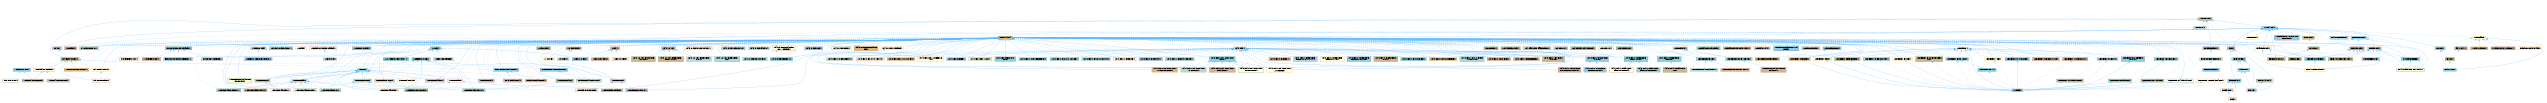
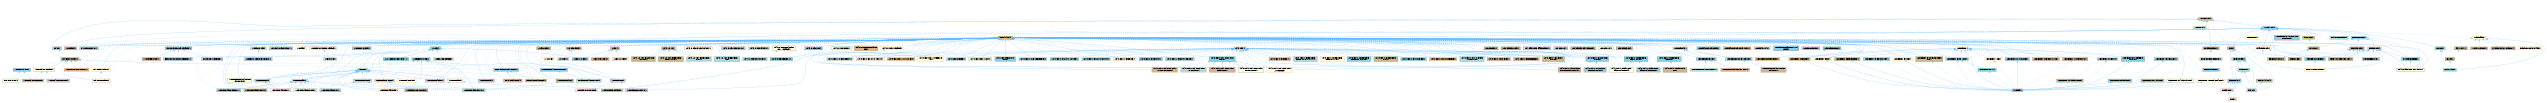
(129, 59) -> none
